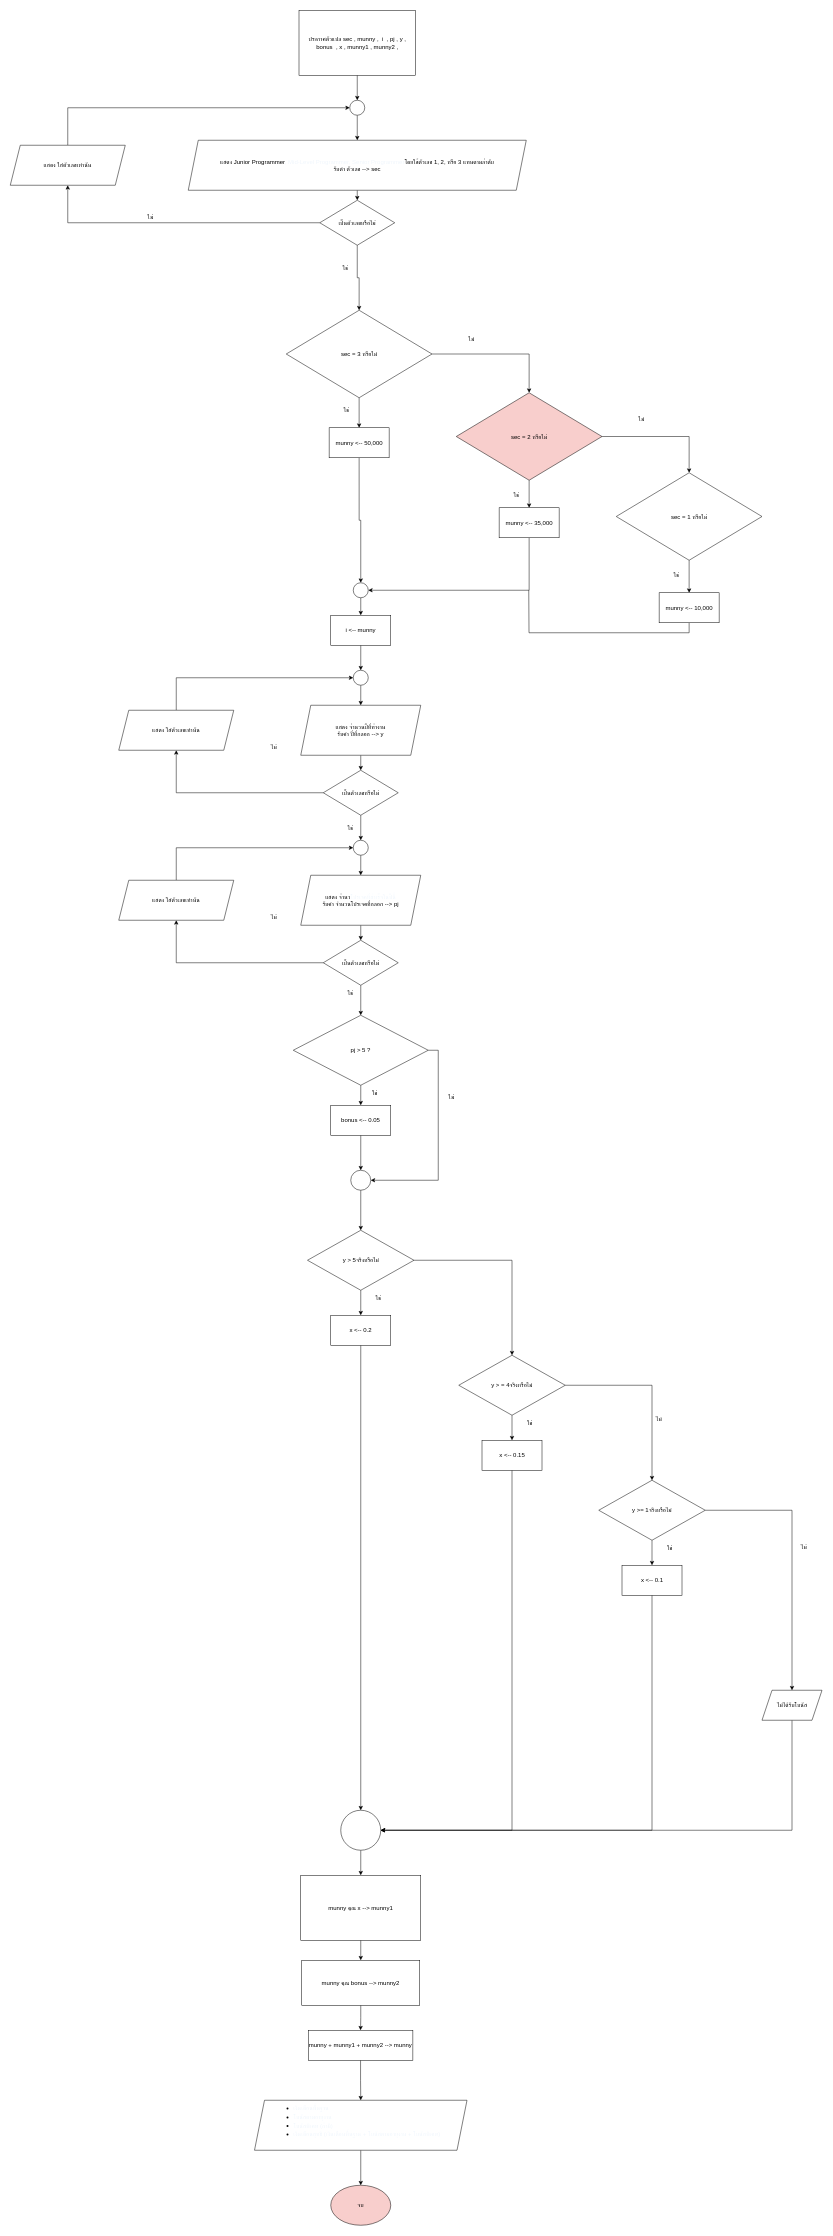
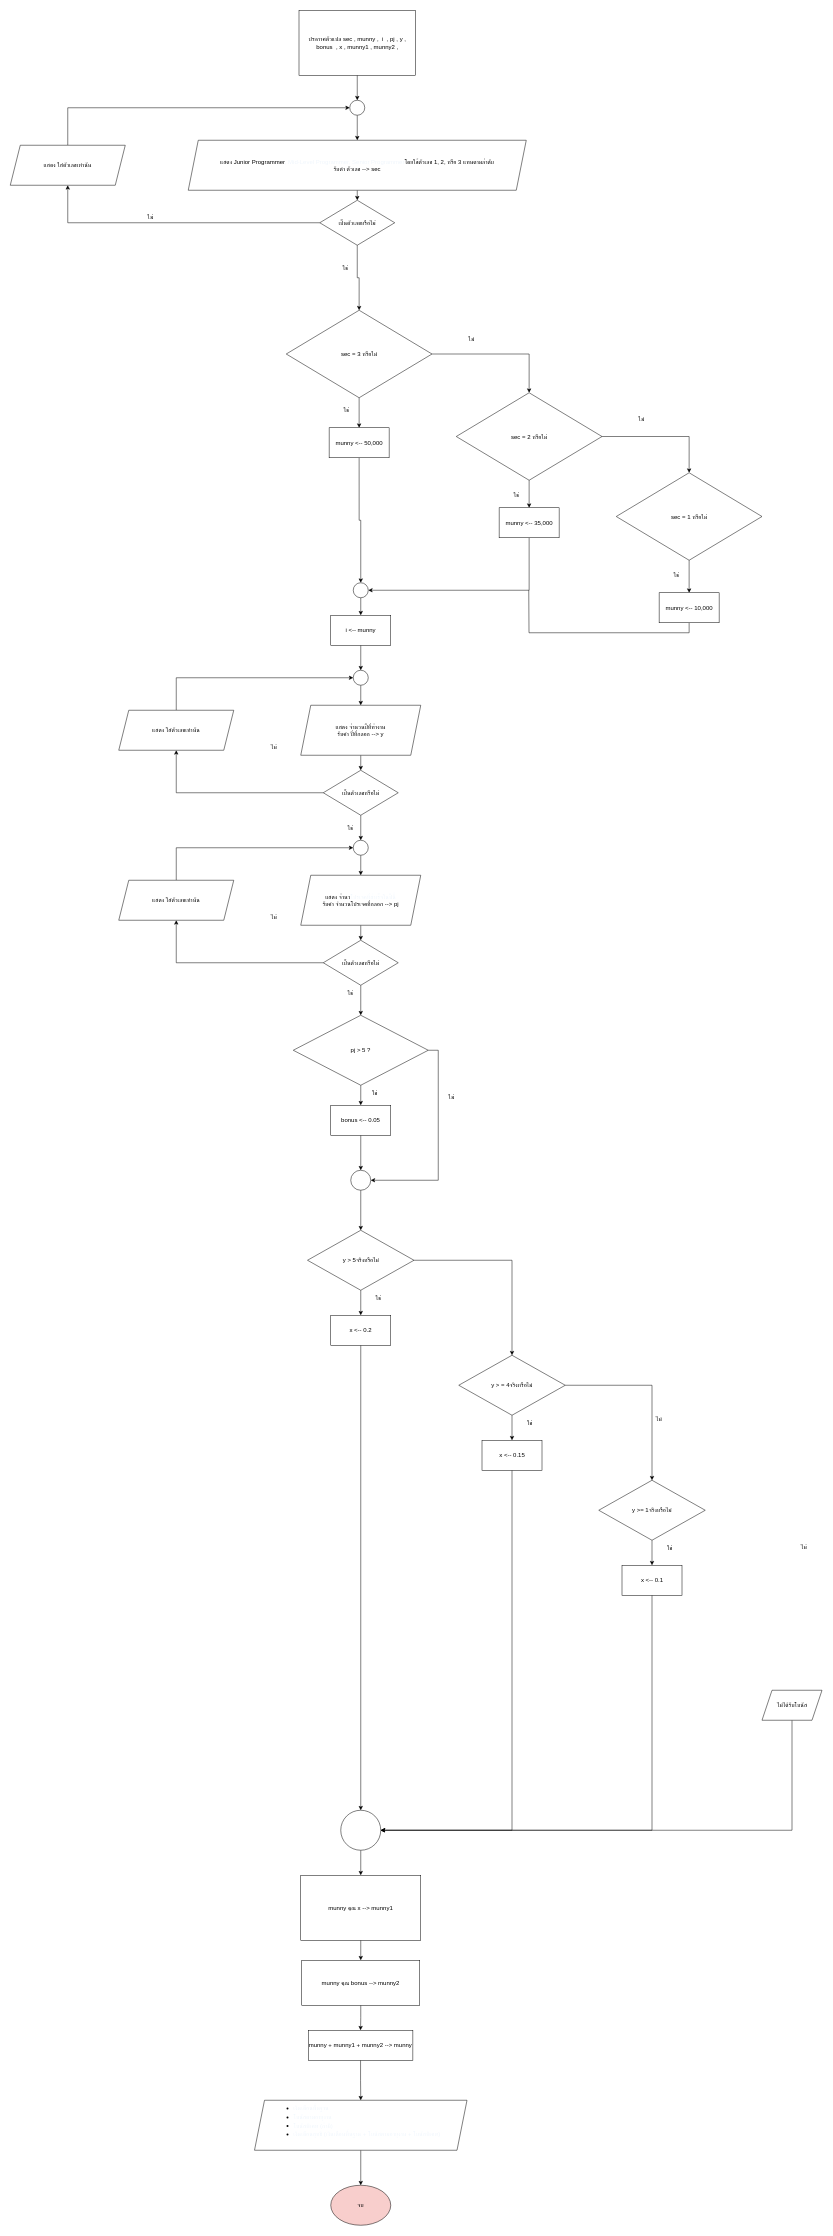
(529, 437) -> (529, 437)
(792, 1685) -> none
